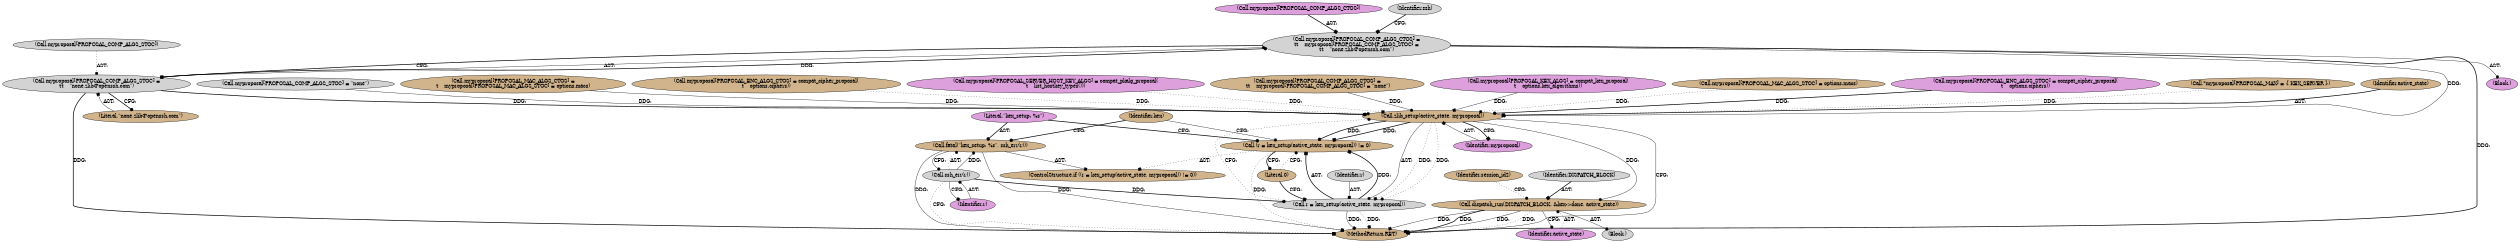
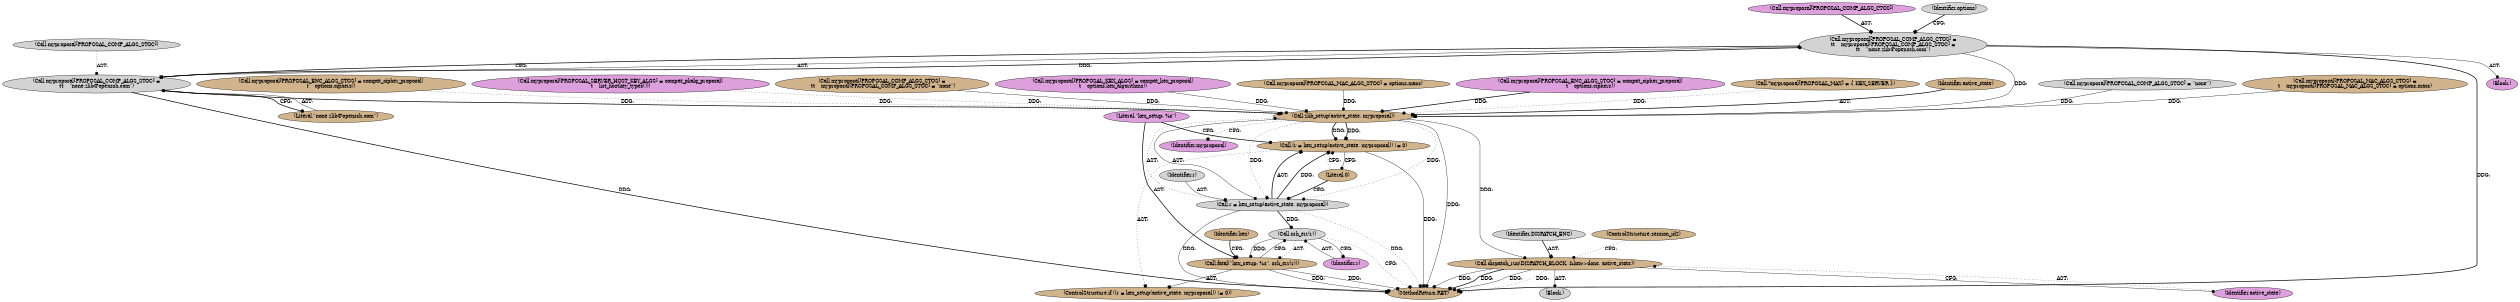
(1415, 9) -> (1954, 9)
(1603, 100) -> (1343, 99)
(1859, 107) -> (1590, 102)
(1476, 128) -> (1248, 125)
(1220, 130) -> none
(1462, 133) -> none
(1268, 158) -> (1344, 160)
(1232, 161) -> (1153, 161)
(1483, 175) -> (1644, 234)
(1579, 175) -> (1539, 234)
(1663, 175) -> (1454, 205)
(1128, 192) -> (1284, 219)
(1289, 193) -> (1309, 190)
(1268, 210) -> (1423, 202)
